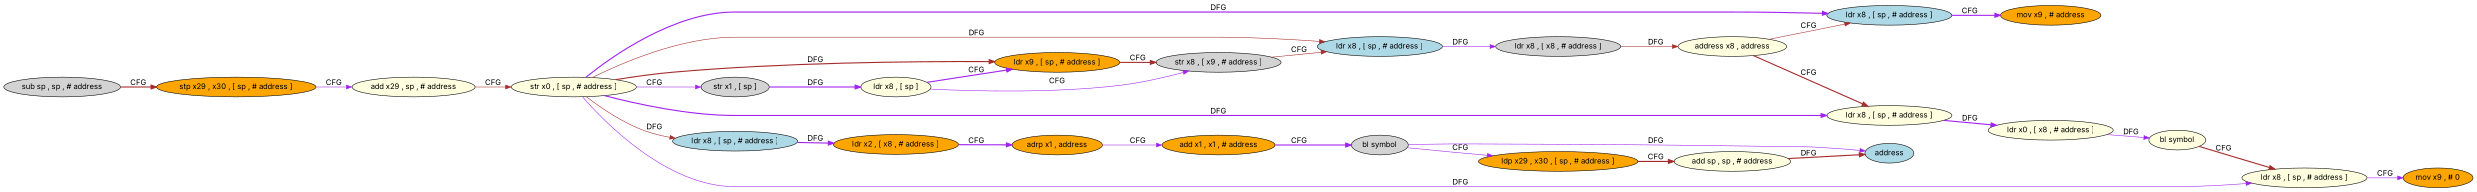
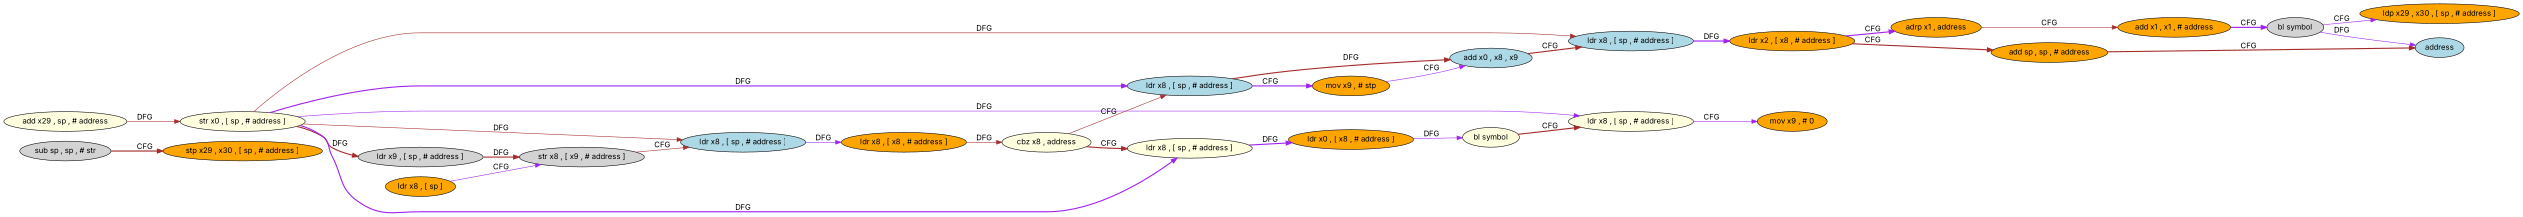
(2051, 15) -> (1351, 86)
(1558, 47) -> (904, 142)
(1732, 47) -> (1047, 142)
(1138, 58) -> (501, 153)
none -> (1491, 58)
(1057, 62) -> (421, 157)
(967, 76) -> none
(493, 83) -> (145, 117)
(62, 87) -> (65, 151)
(331, 87) -> none
(735, 87) -> none
(896, 87) -> (421, 187)
(2051, 130) -> (1351, 140)
(1129, 145) -> (2047, 27)
(1809, 153) -> (2249, 46)
(1653, 161) -> (1920, 47)
(1732, 161) -> (2049, 53)
